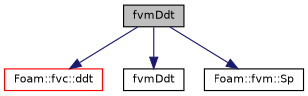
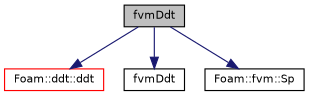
(54, 80) -> (54, 80)
